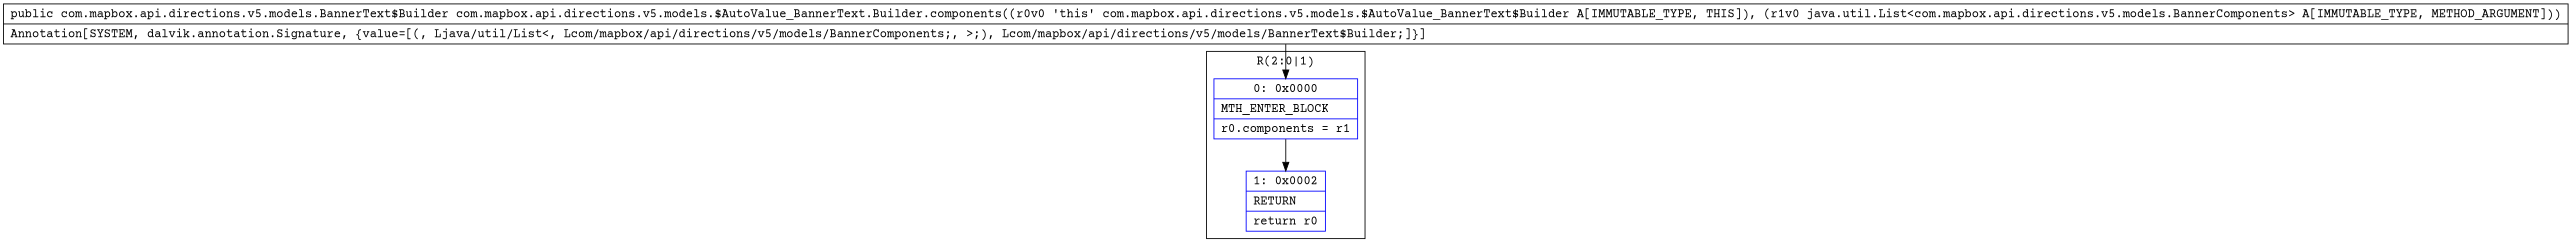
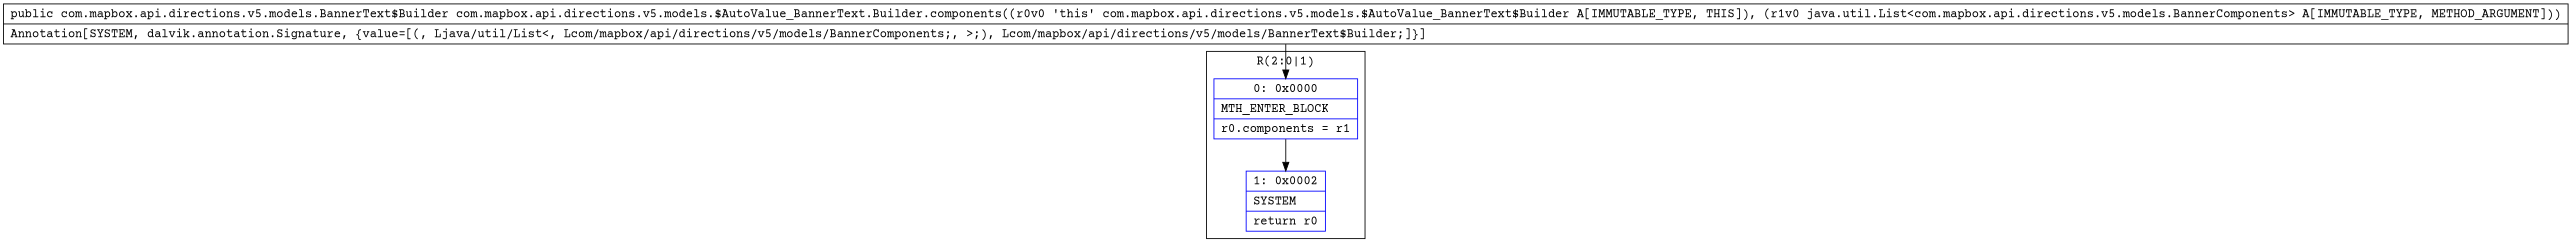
(1275, 201) -> (1275, 201)
